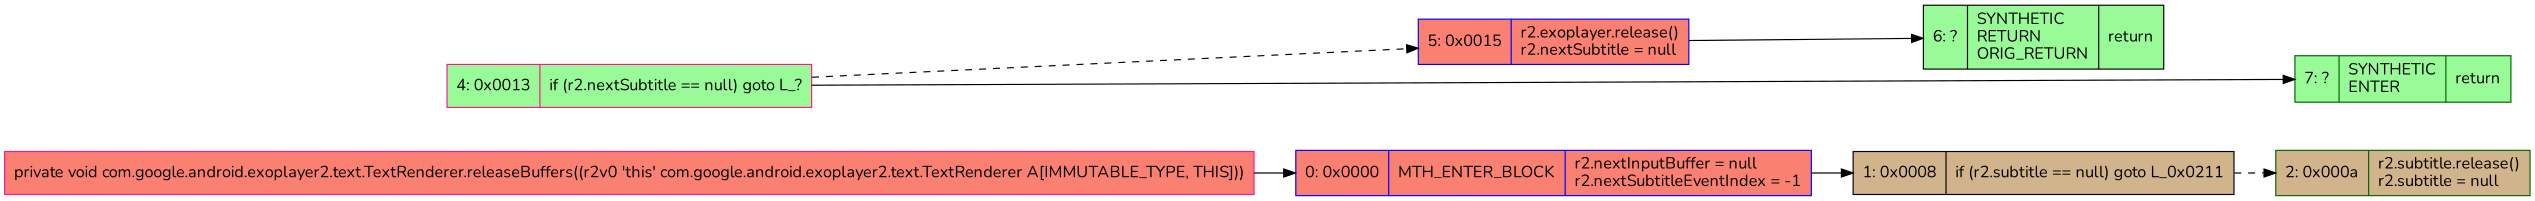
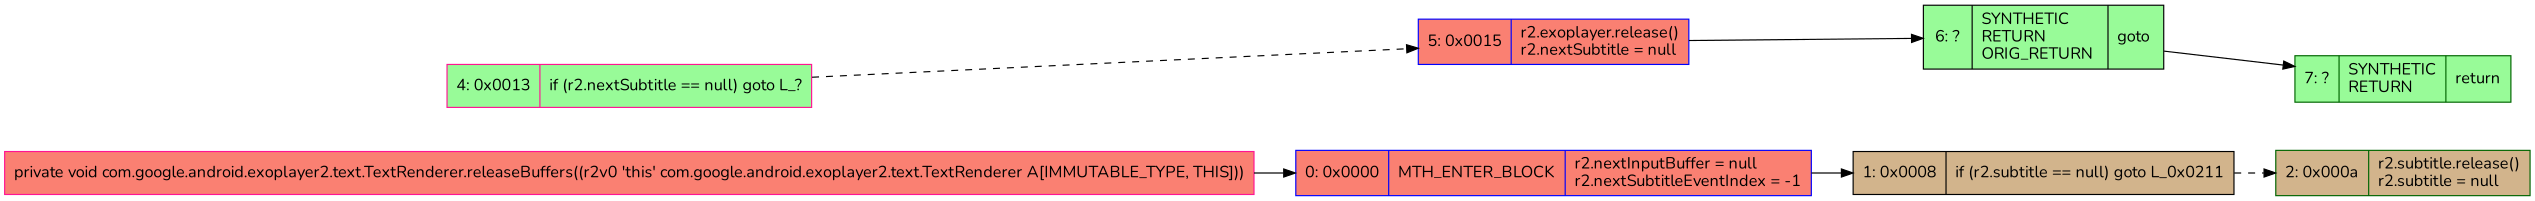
(2131, 37) -> (2134, 37)
(1547, 82) -> (2224, 58)
(2374, 87) -> (2381, 87)
